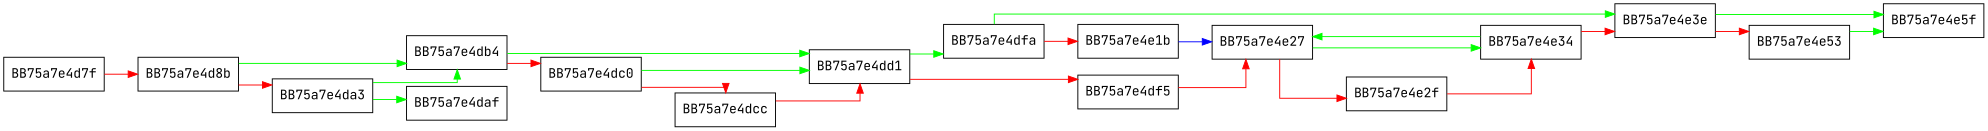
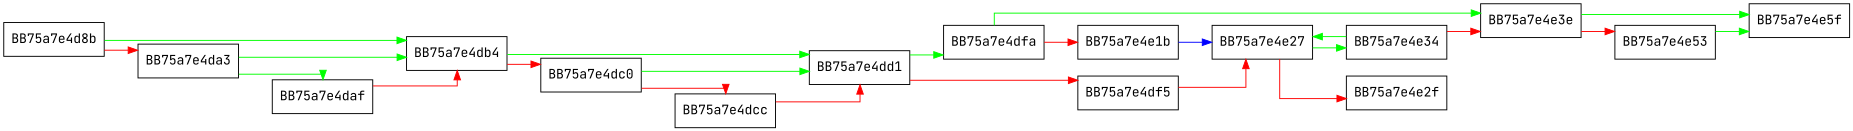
(54, 74) -> none
none -> (418, 86)
(1502, 94) -> none
